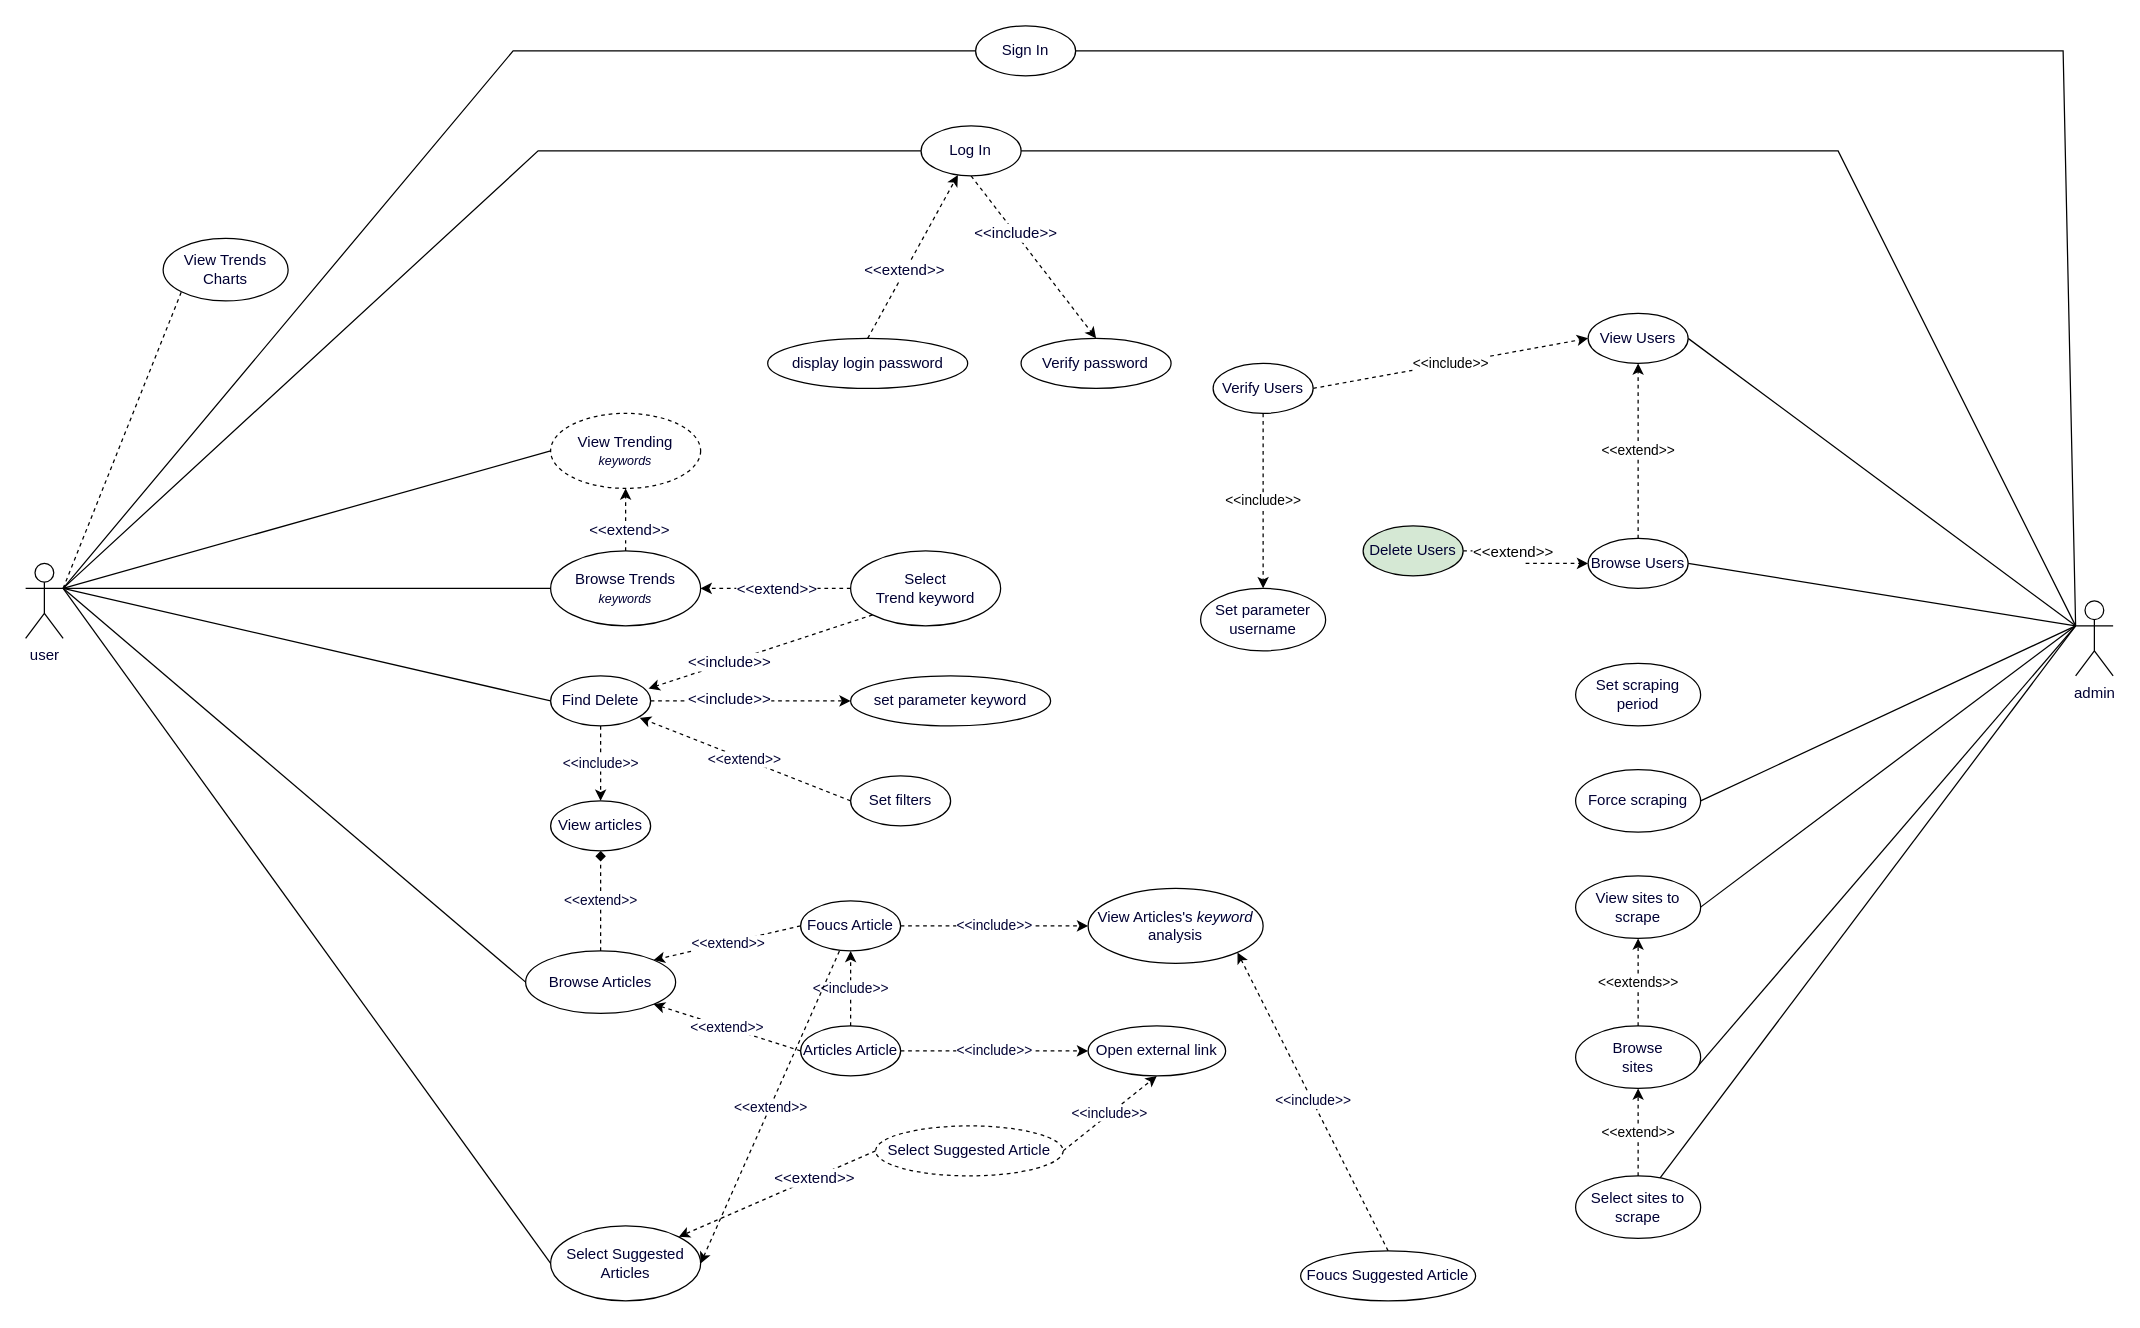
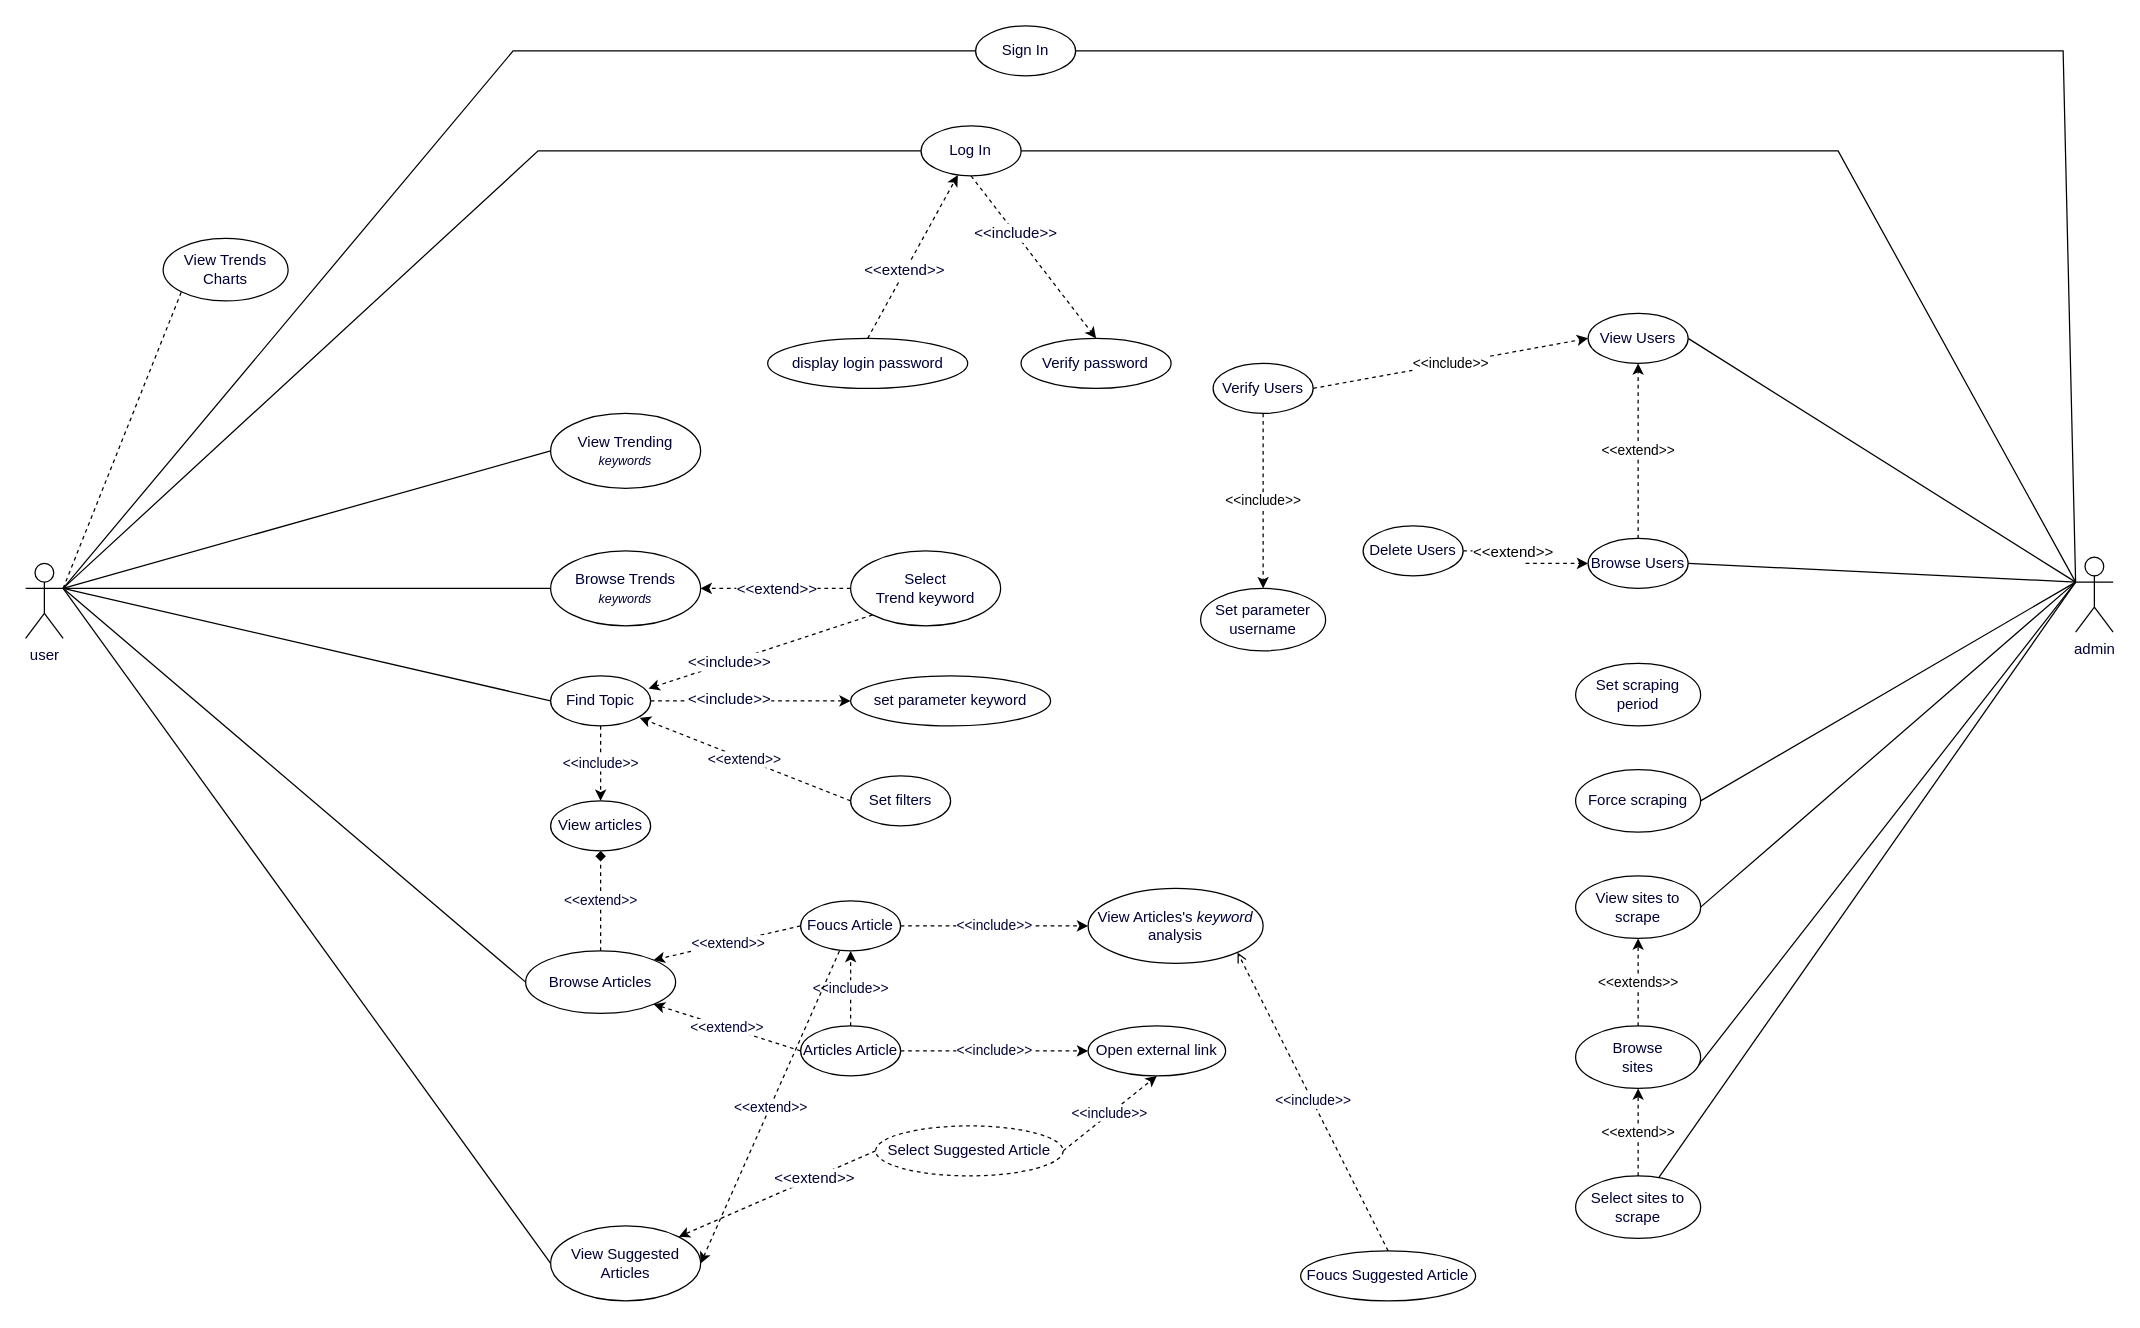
(626, 451) -> (626, 451)
(626, 524) -> none
(1413, 551) -> (1413, 551)
(2094, 638) -> (2094, 594)
(601, 701) -> (601, 701)
(1242, 961) -> (1241, 958)
(626, 1263) -> (626, 1263)
